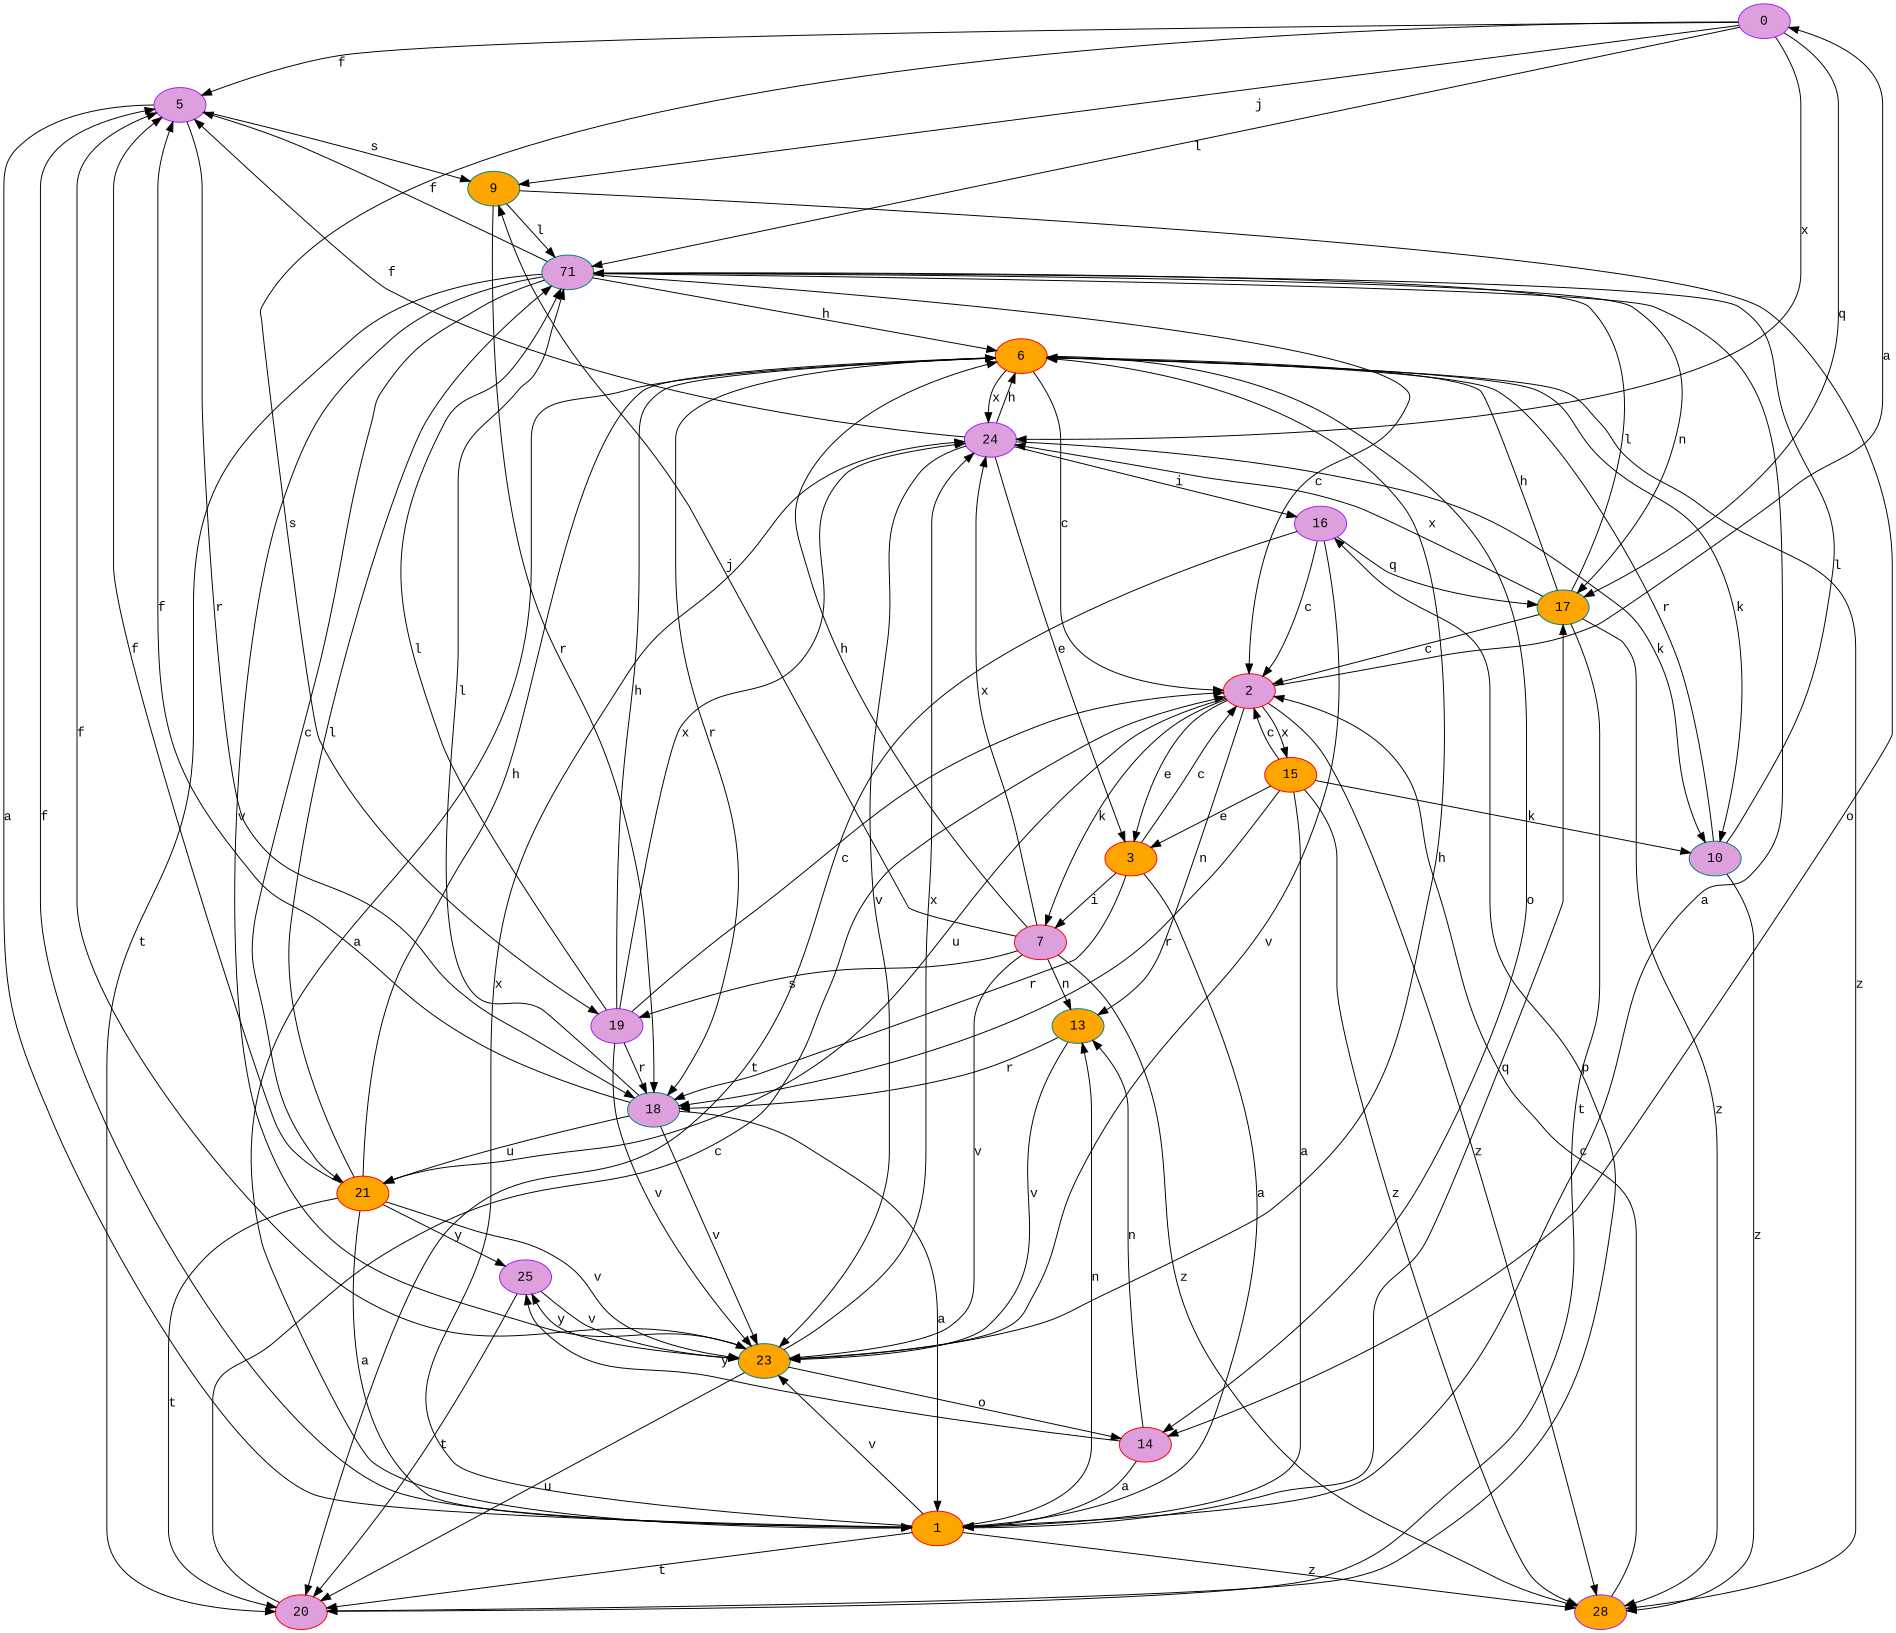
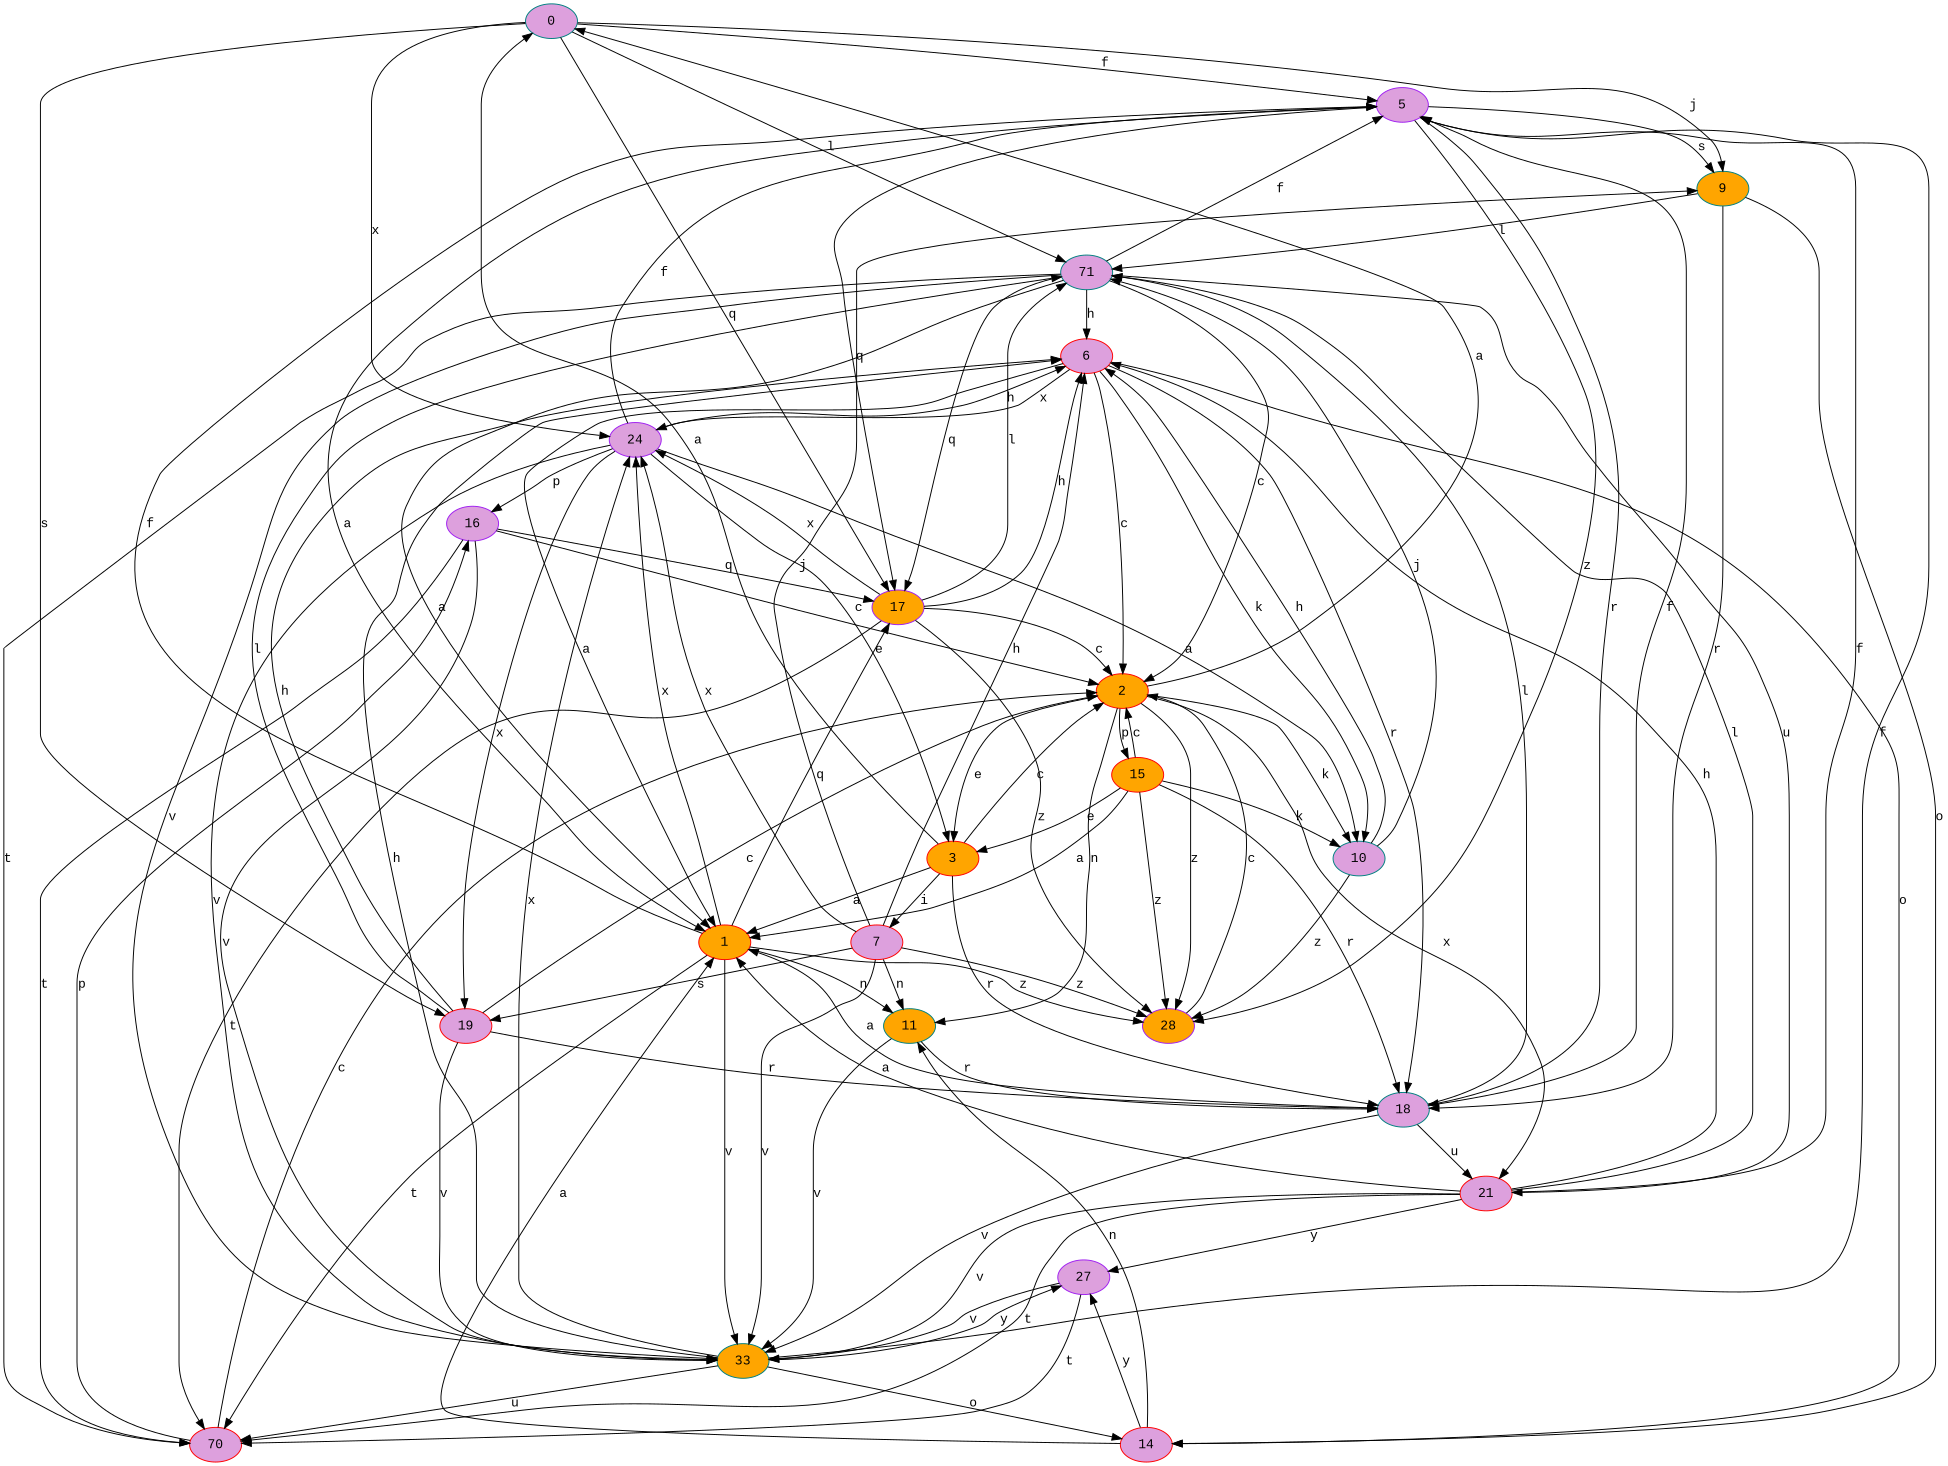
(1764, 21) -> (552, 21)
none -> (924, 177)
(1021, 356) -> (1087, 356)
(1683, 440) -> (952, 440)
none -> (684, 443)
(1180, 482) -> (557, 482)
(1838, 565) -> (1417, 565)
(1563, 607) -> (898, 607)
(1667, 607) -> (1300, 607)
(1661, 649) -> (1189, 649)
(752, 689) -> (503, 698)
(1249, 691) -> (1122, 691)
(308, 733) -> (1787, 733)
(1285, 733) -> (1126, 733)
(1856, 748) -> (1563, 630)
(1114, 787) -> (1275, 724)
(956, 942) -> (1447, 942)
(617, 1026) -> (466, 1026)
(1078, 1026) -> (910, 1026)
(363, 1194) -> (1486, 1194)
(526, 1277) -> (1084, 1277)
(764, 1361) -> (743, 1361)
(301, 1612) -> (216, 1445)
